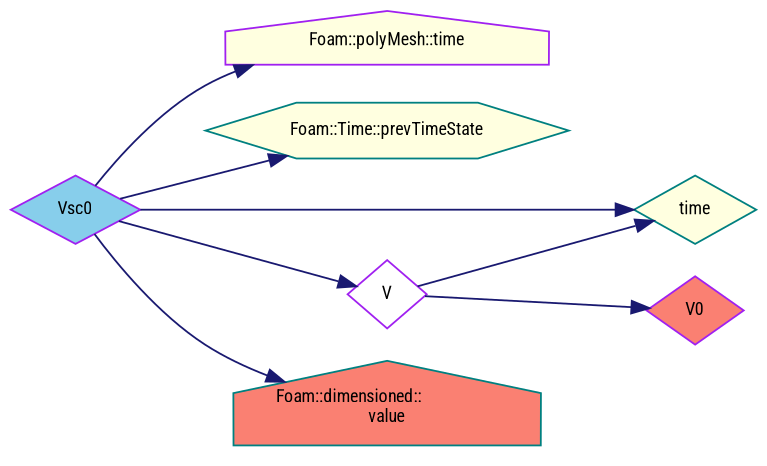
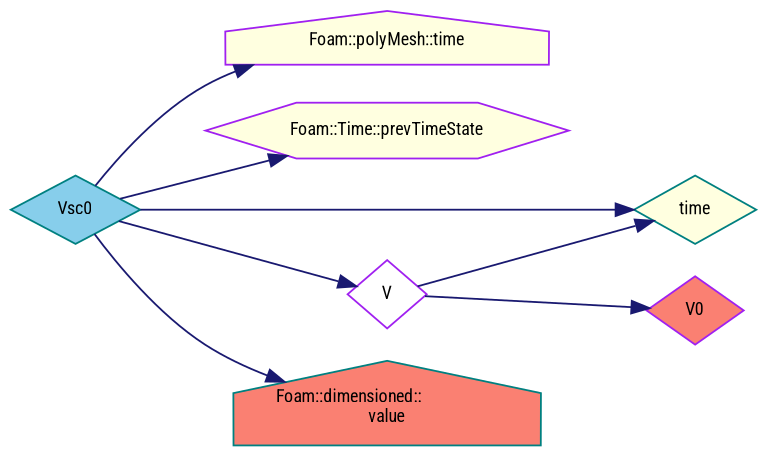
(387, 131) -> (387, 131)
(76, 210) -> (76, 210)
